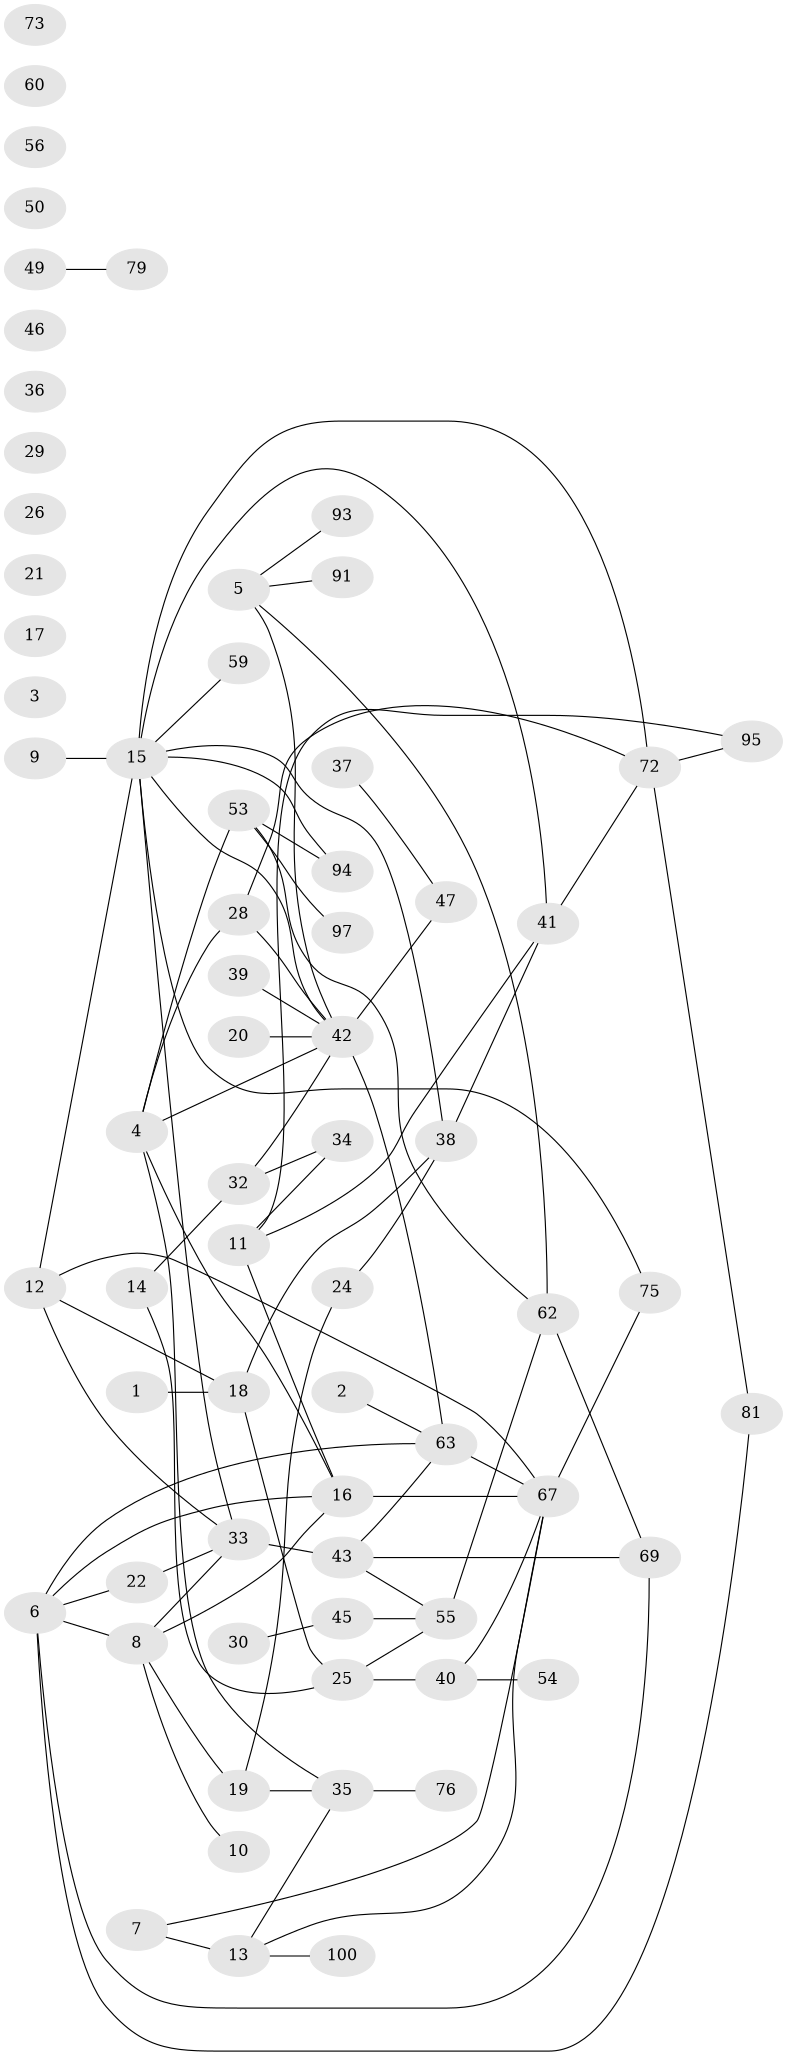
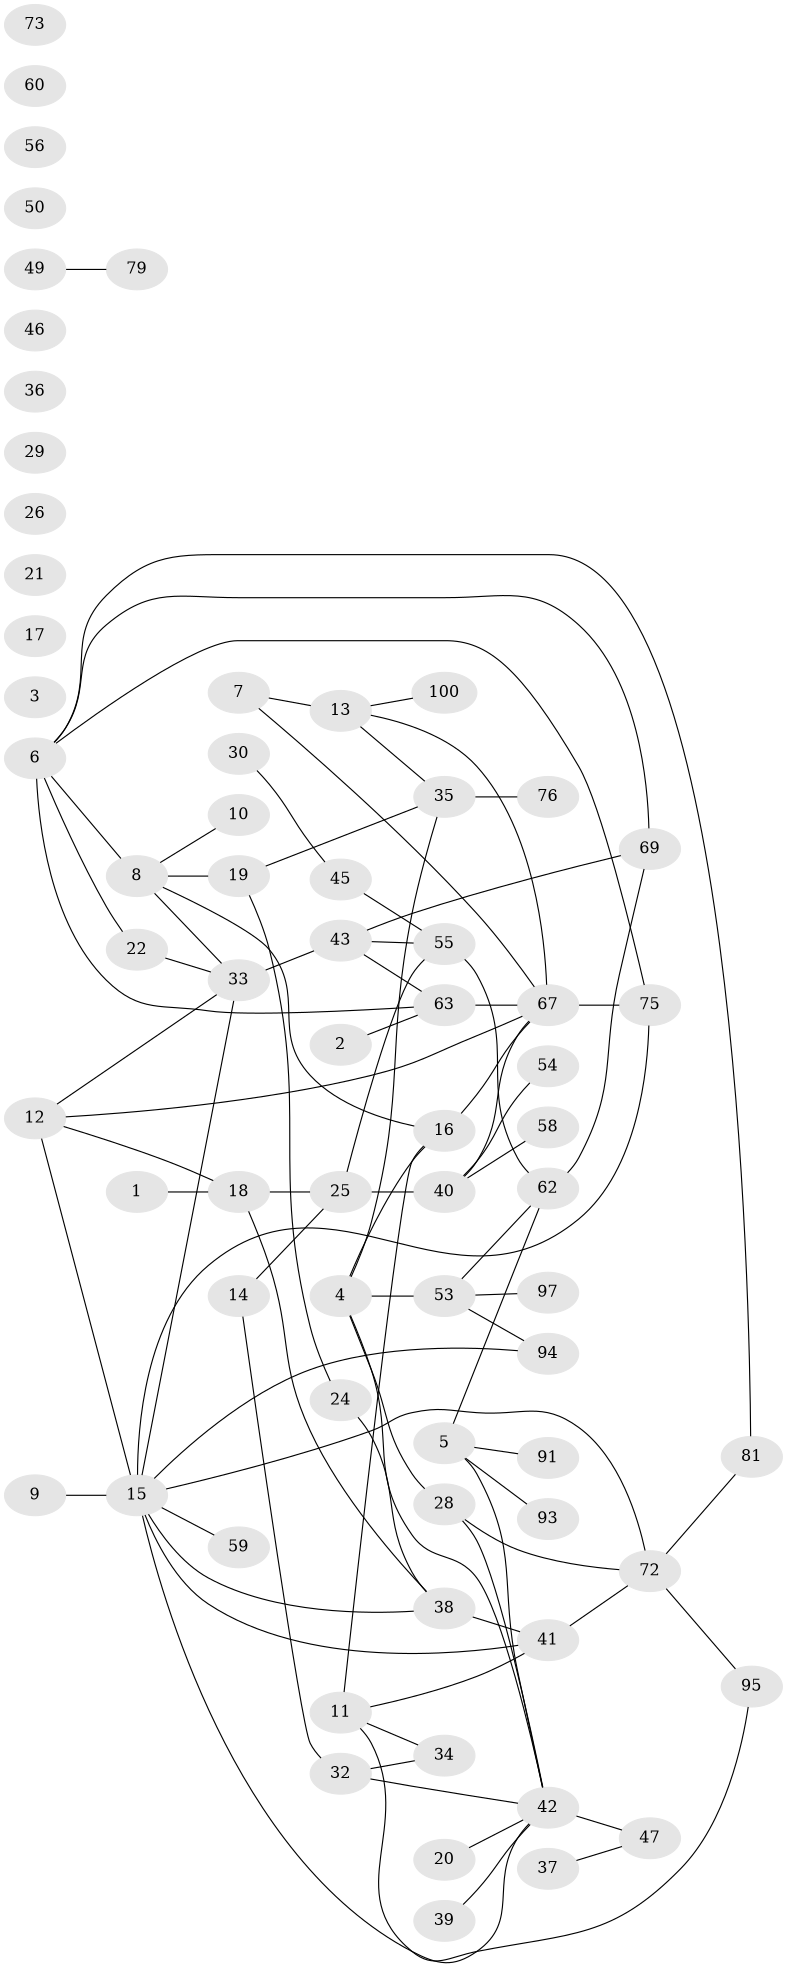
none -> (548, 1127)
(408, 1237) -> none
(165, 1521) -> (446, 641)
